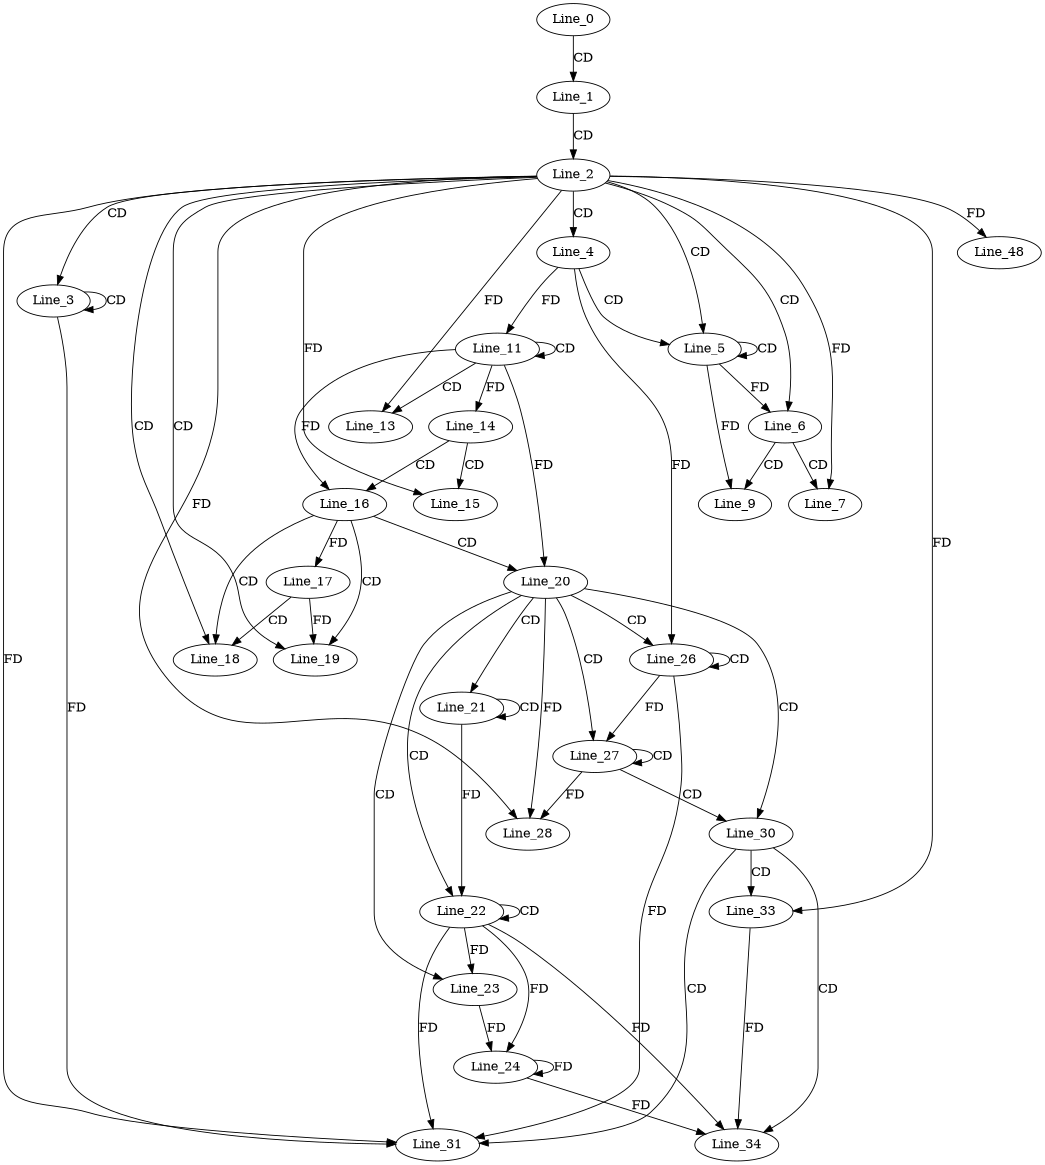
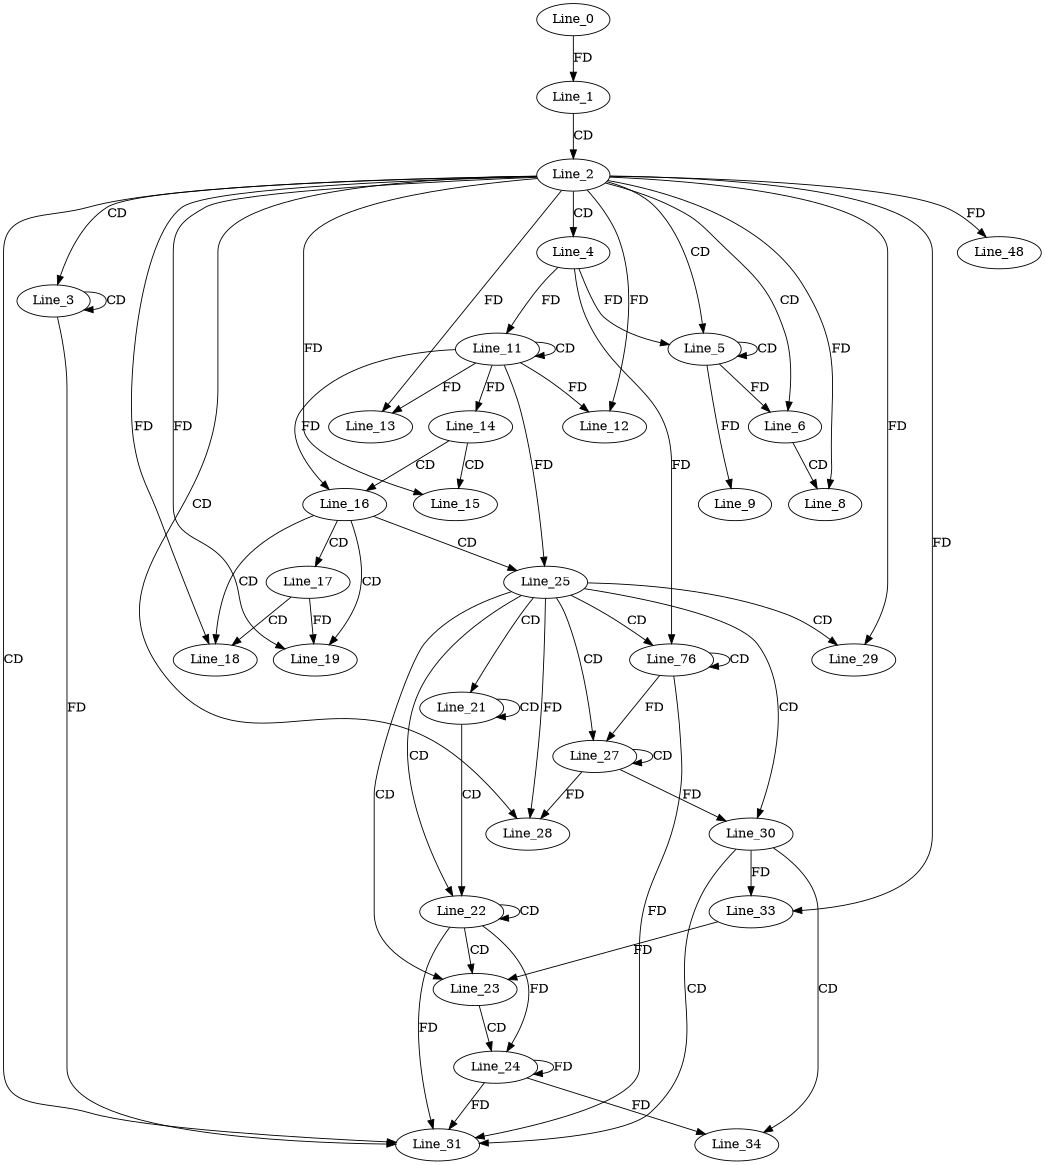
(583, 58) -> (583, 58)
(614, 301) -> (614, 301)
(452, 388) -> (452, 388)
(144, 427) -> (144, 427)
(183, 427) -> (183, 427)
none -> (605, 427)
(763, 462) -> none
(202, 505) -> (202, 505)
(825, 505) -> (825, 505)
(338, 543) -> (338, 543)
(546, 582) -> (546, 582)
(13, 660) -> (13, 660)
(672, 660) -> (672, 660)
none -> (854, 660)
(472, 795) -> (472, 795)
(692, 795) -> (692, 795)
(761, 873) -> (761, 873)
(480, 951) -> (480, 951)
(610, 1015) -> none
(744, 1024) -> (617, 949)
(497, 1028) -> (497, 1028)
none -> (470, 1102)
